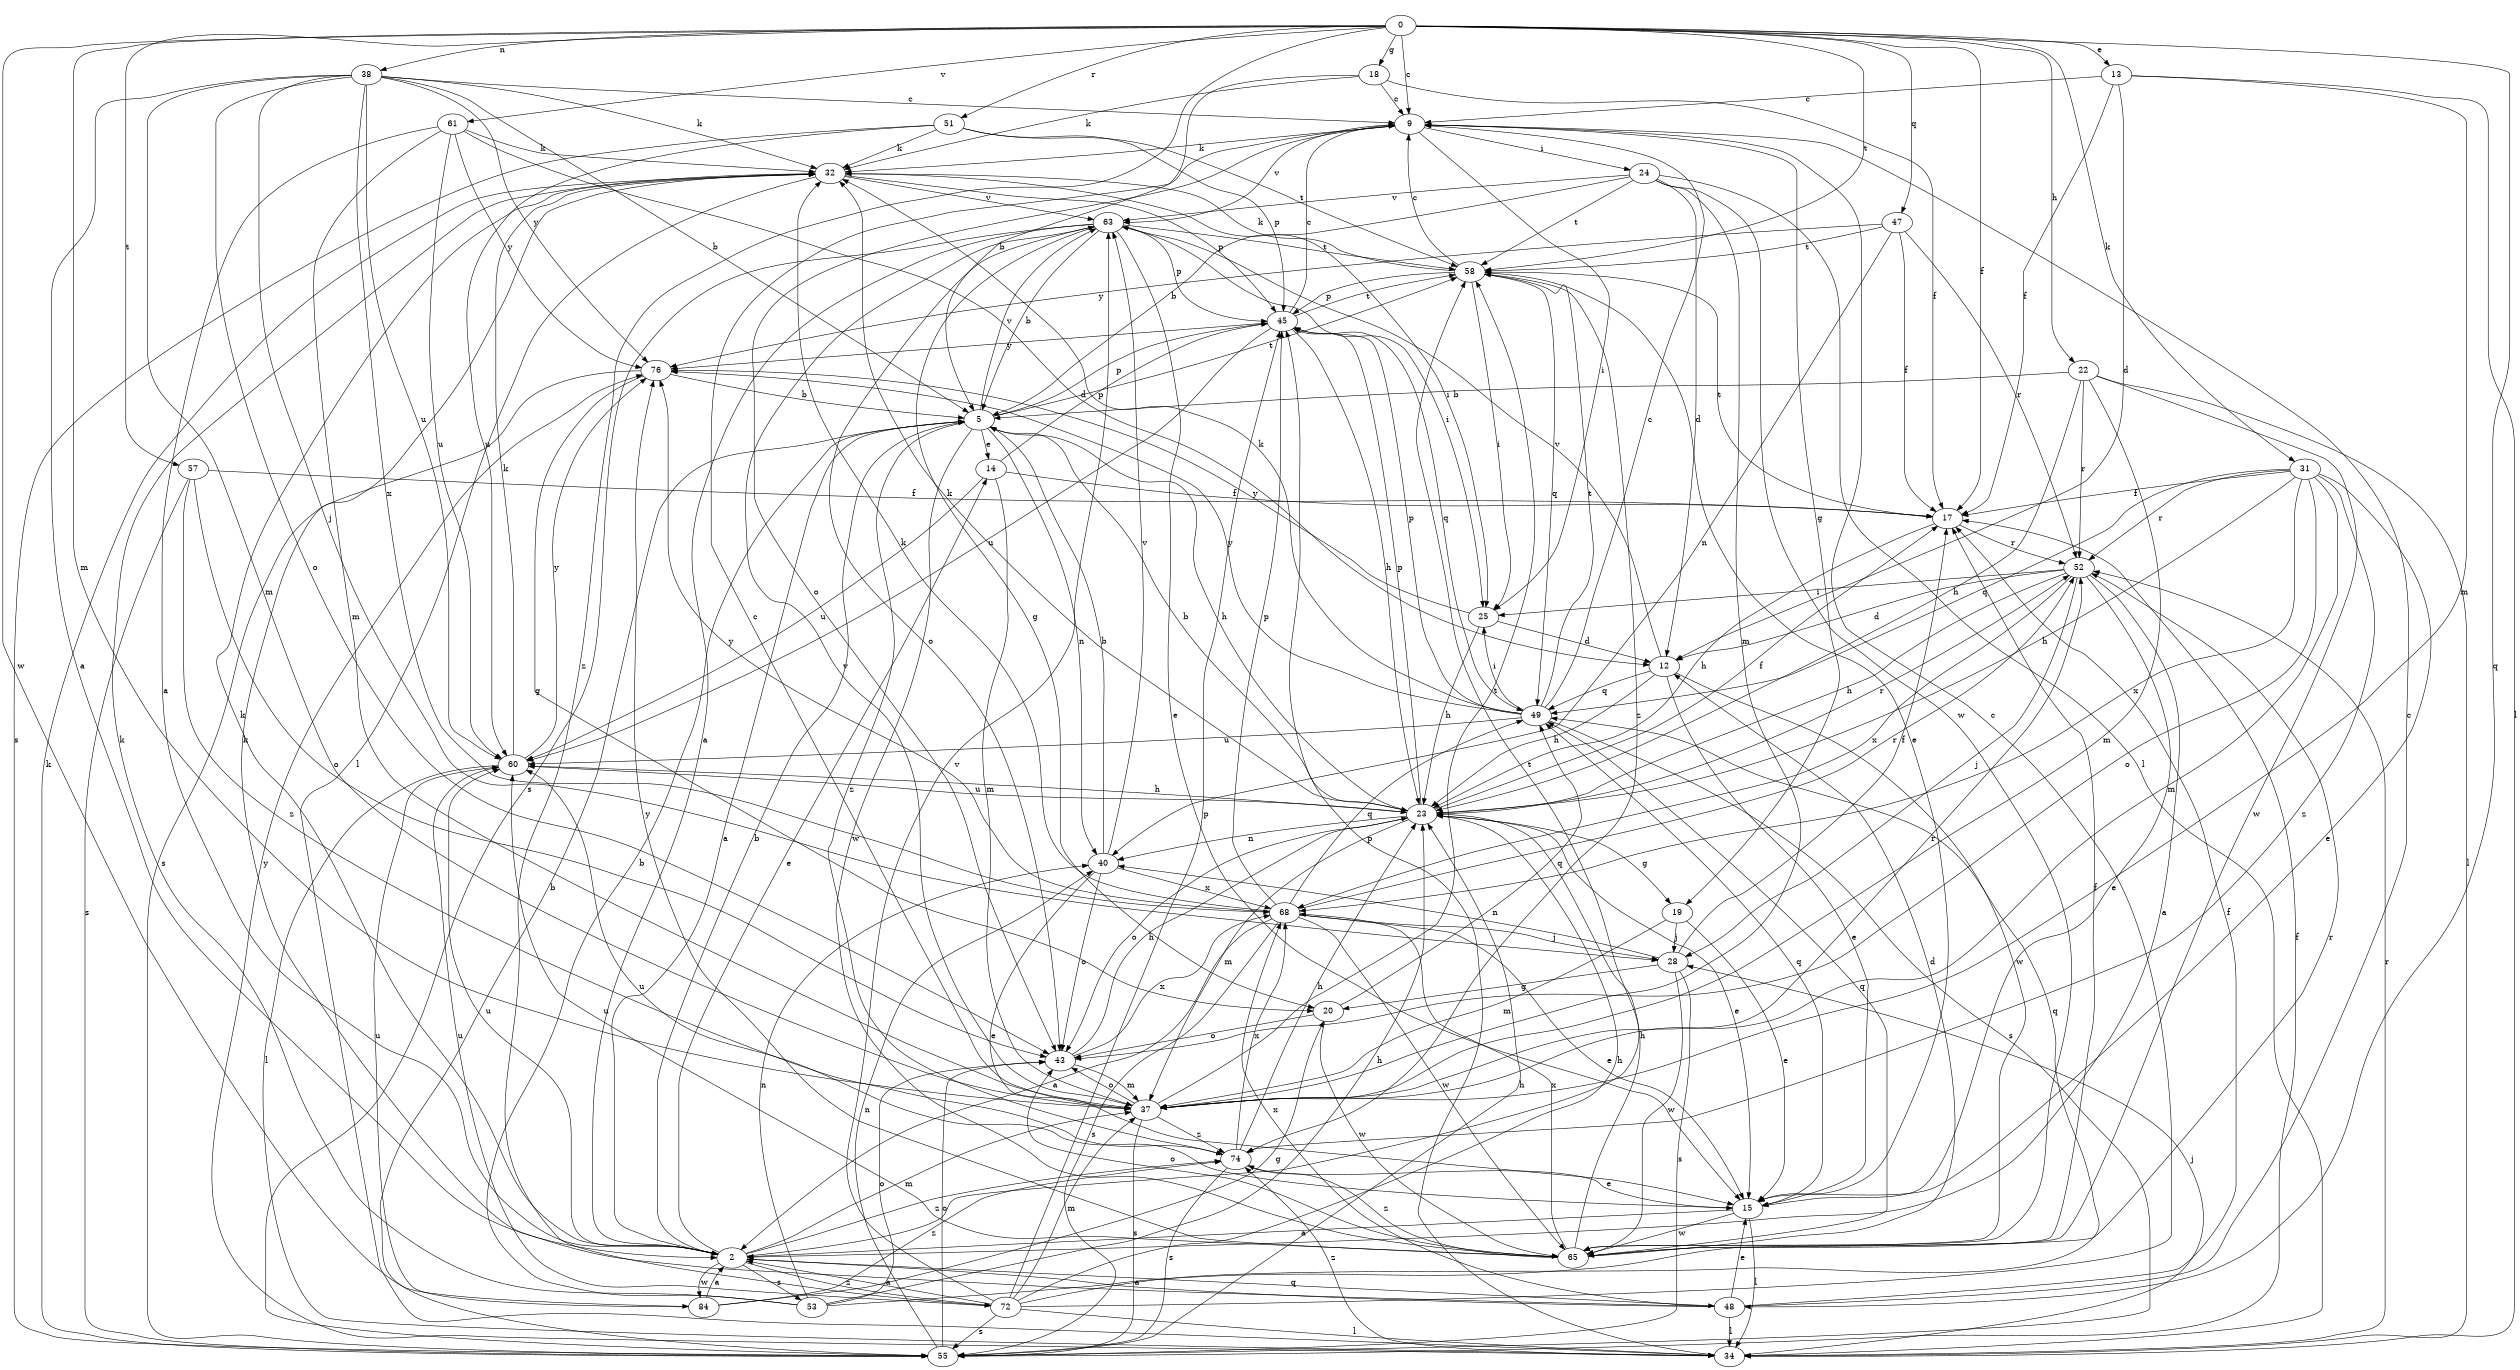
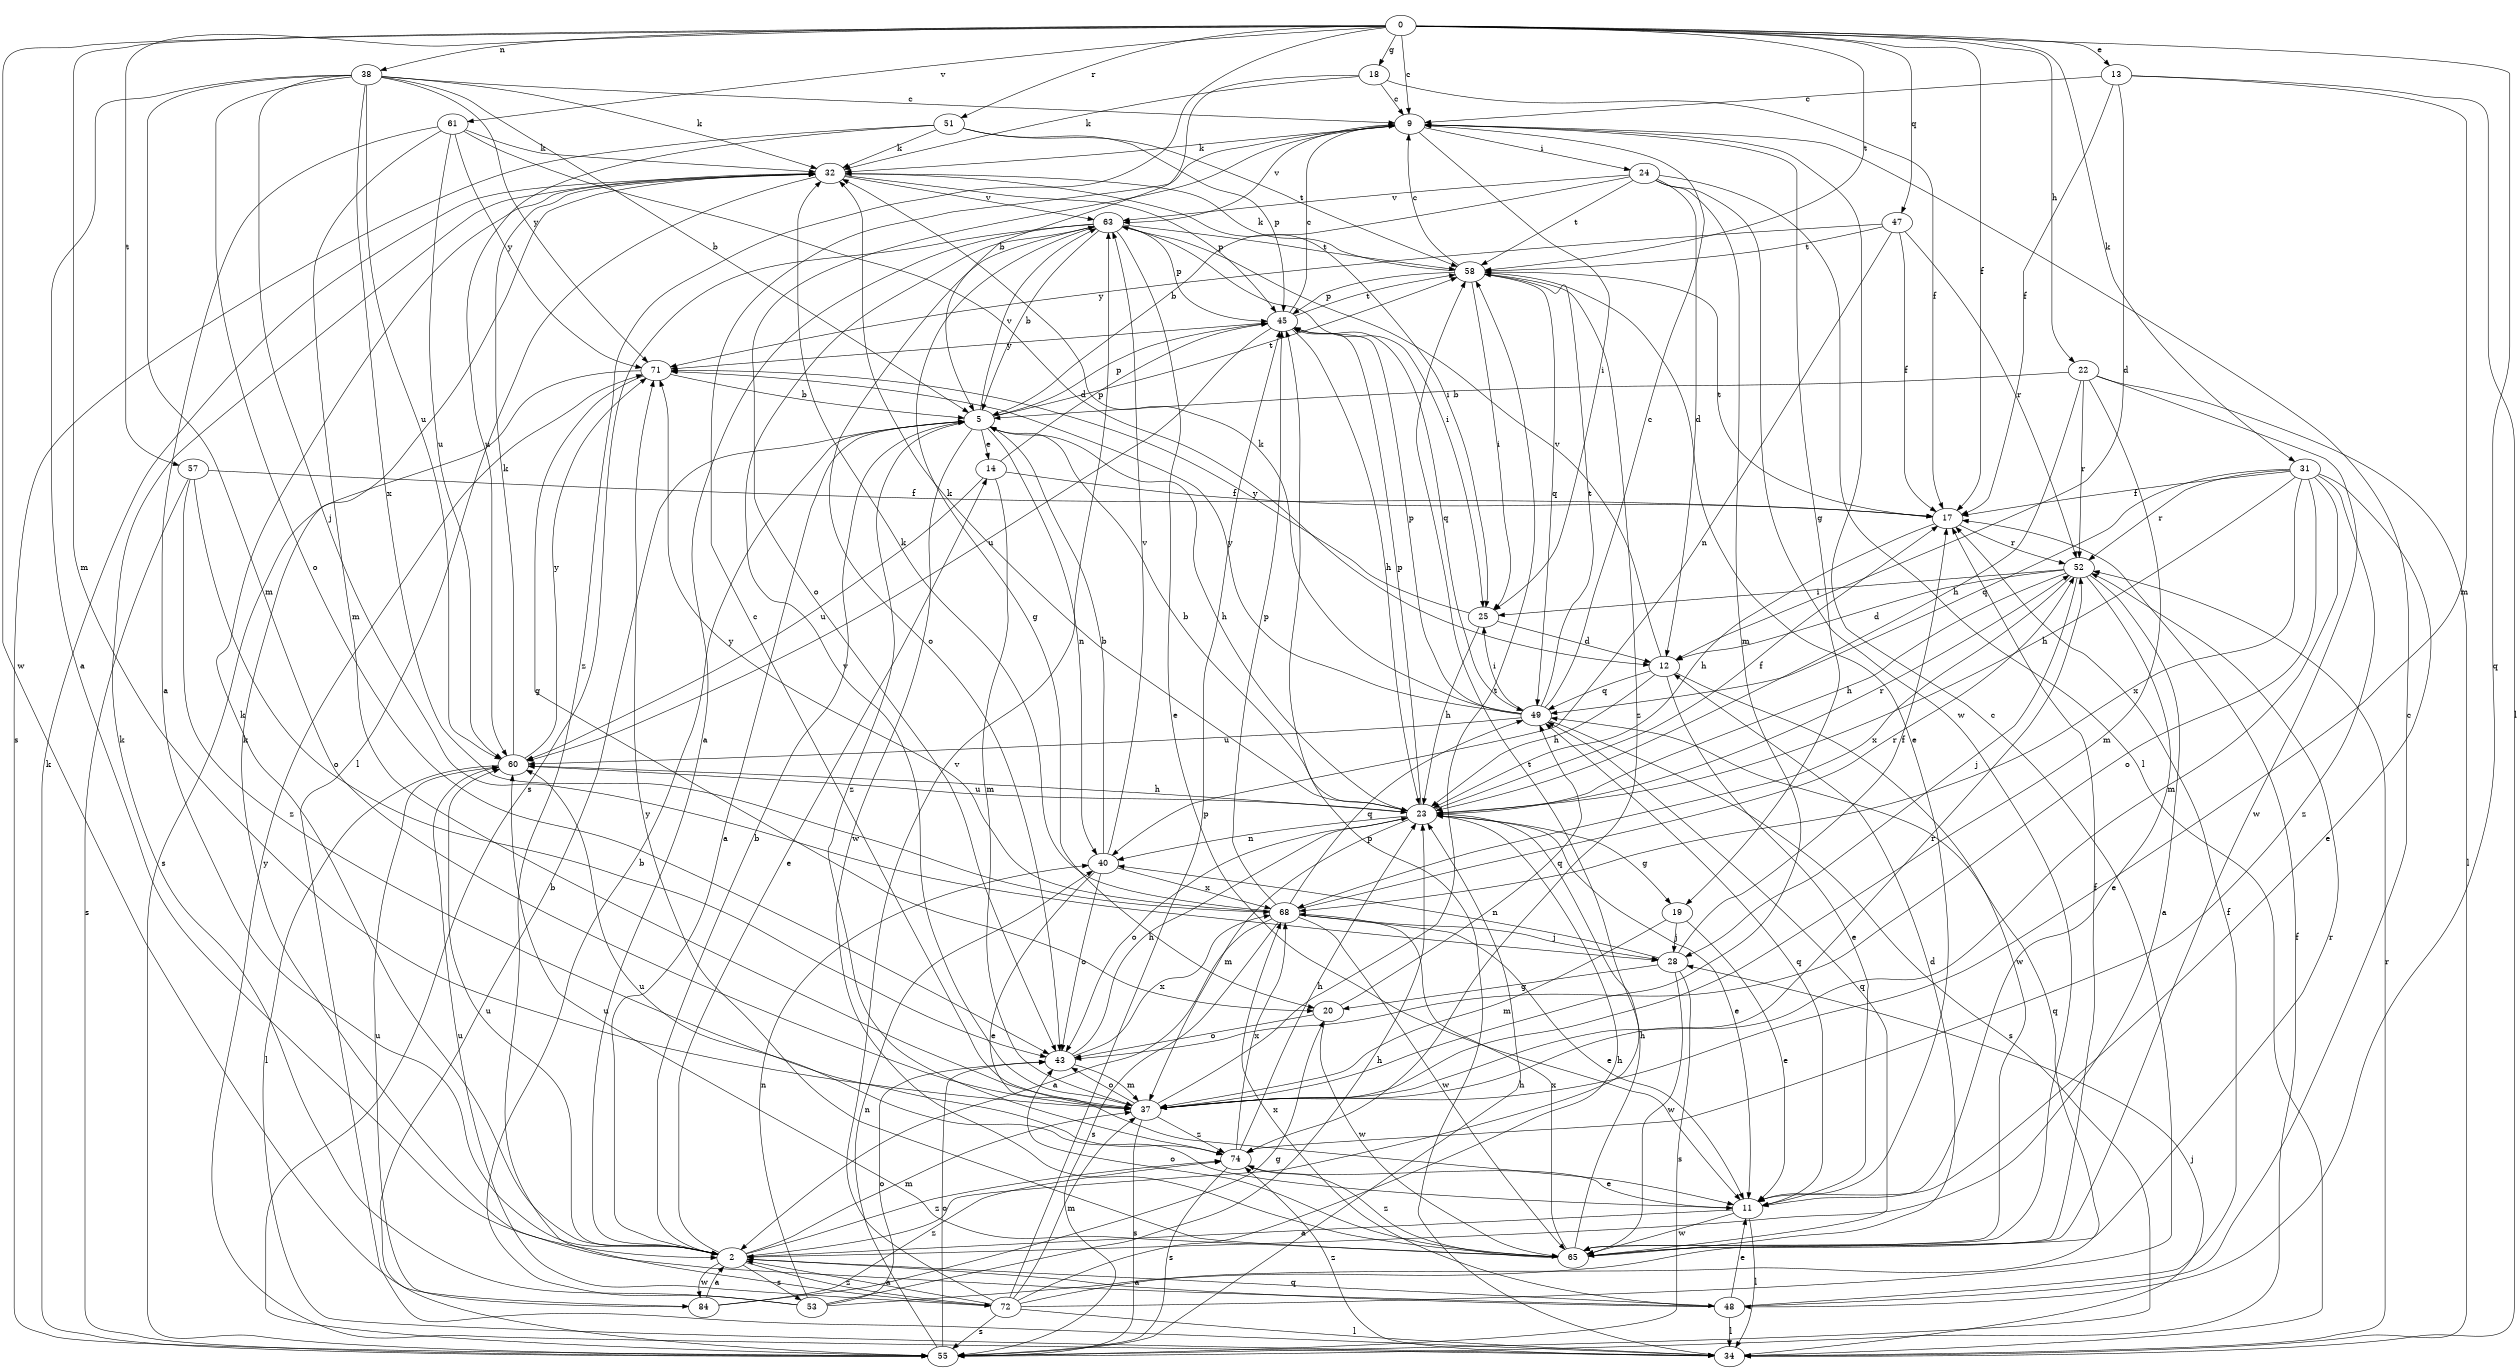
(656, 371) -> (656, 371)
(1748, 1209) -> (1748, 1209)
